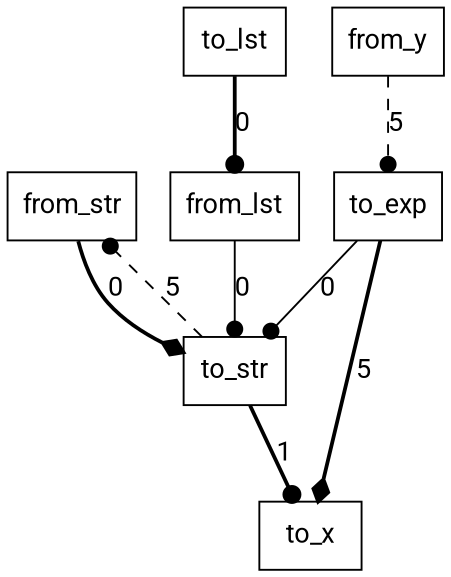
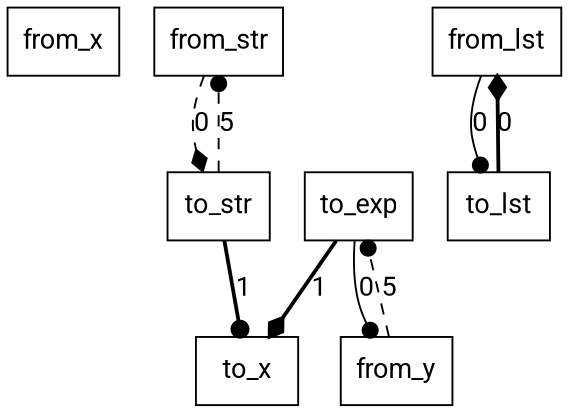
none -> (63, 42)
(235, 116) -> (498, 135)
(235, 281) -> (471, 116)
(317, 283) -> (355, 283)
(107, 302) -> (194, 112)
(363, 371) -> (319, 289)
